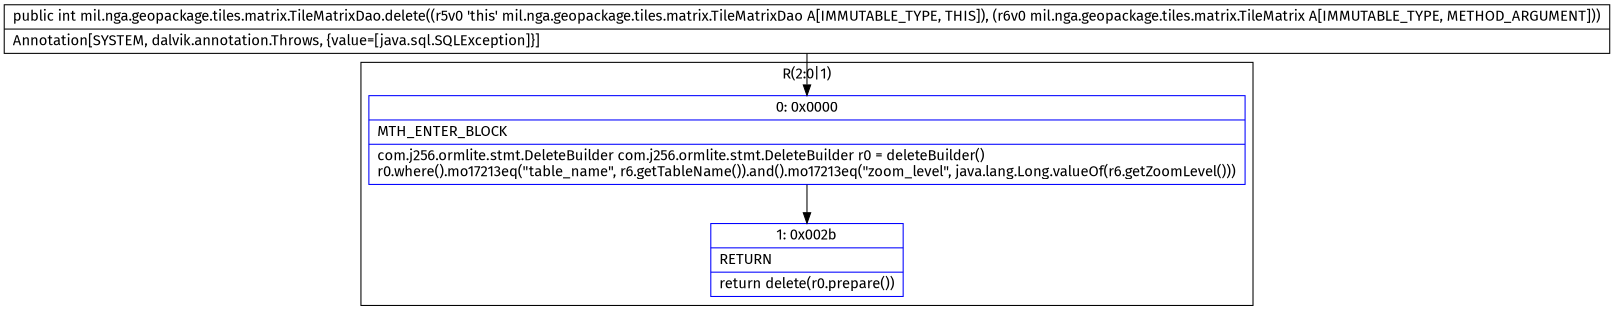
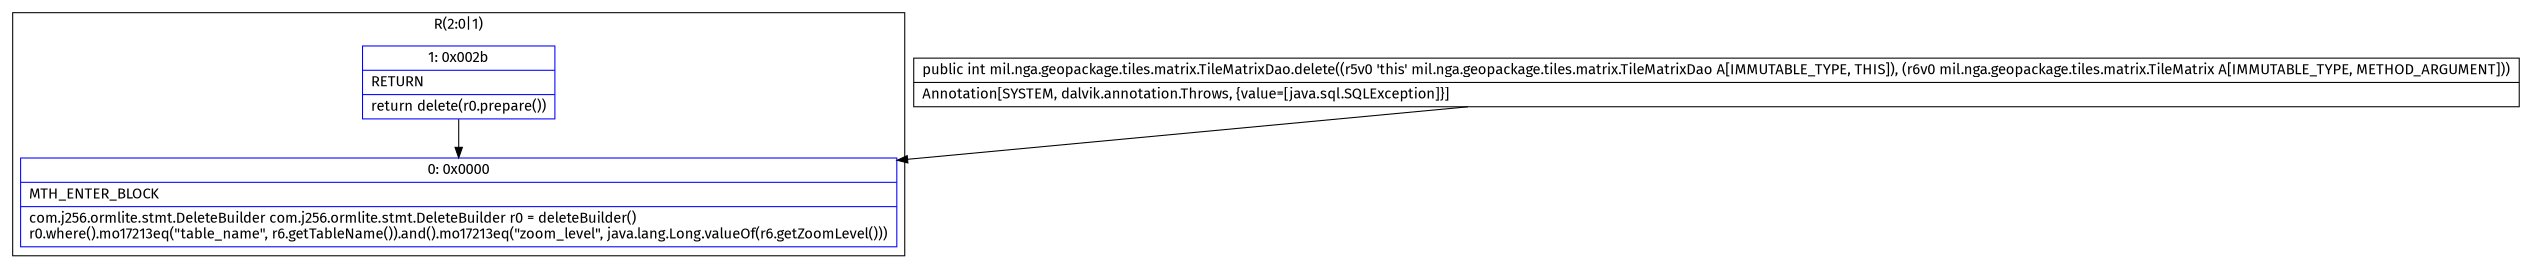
(807, 199) -> (459, 133)
